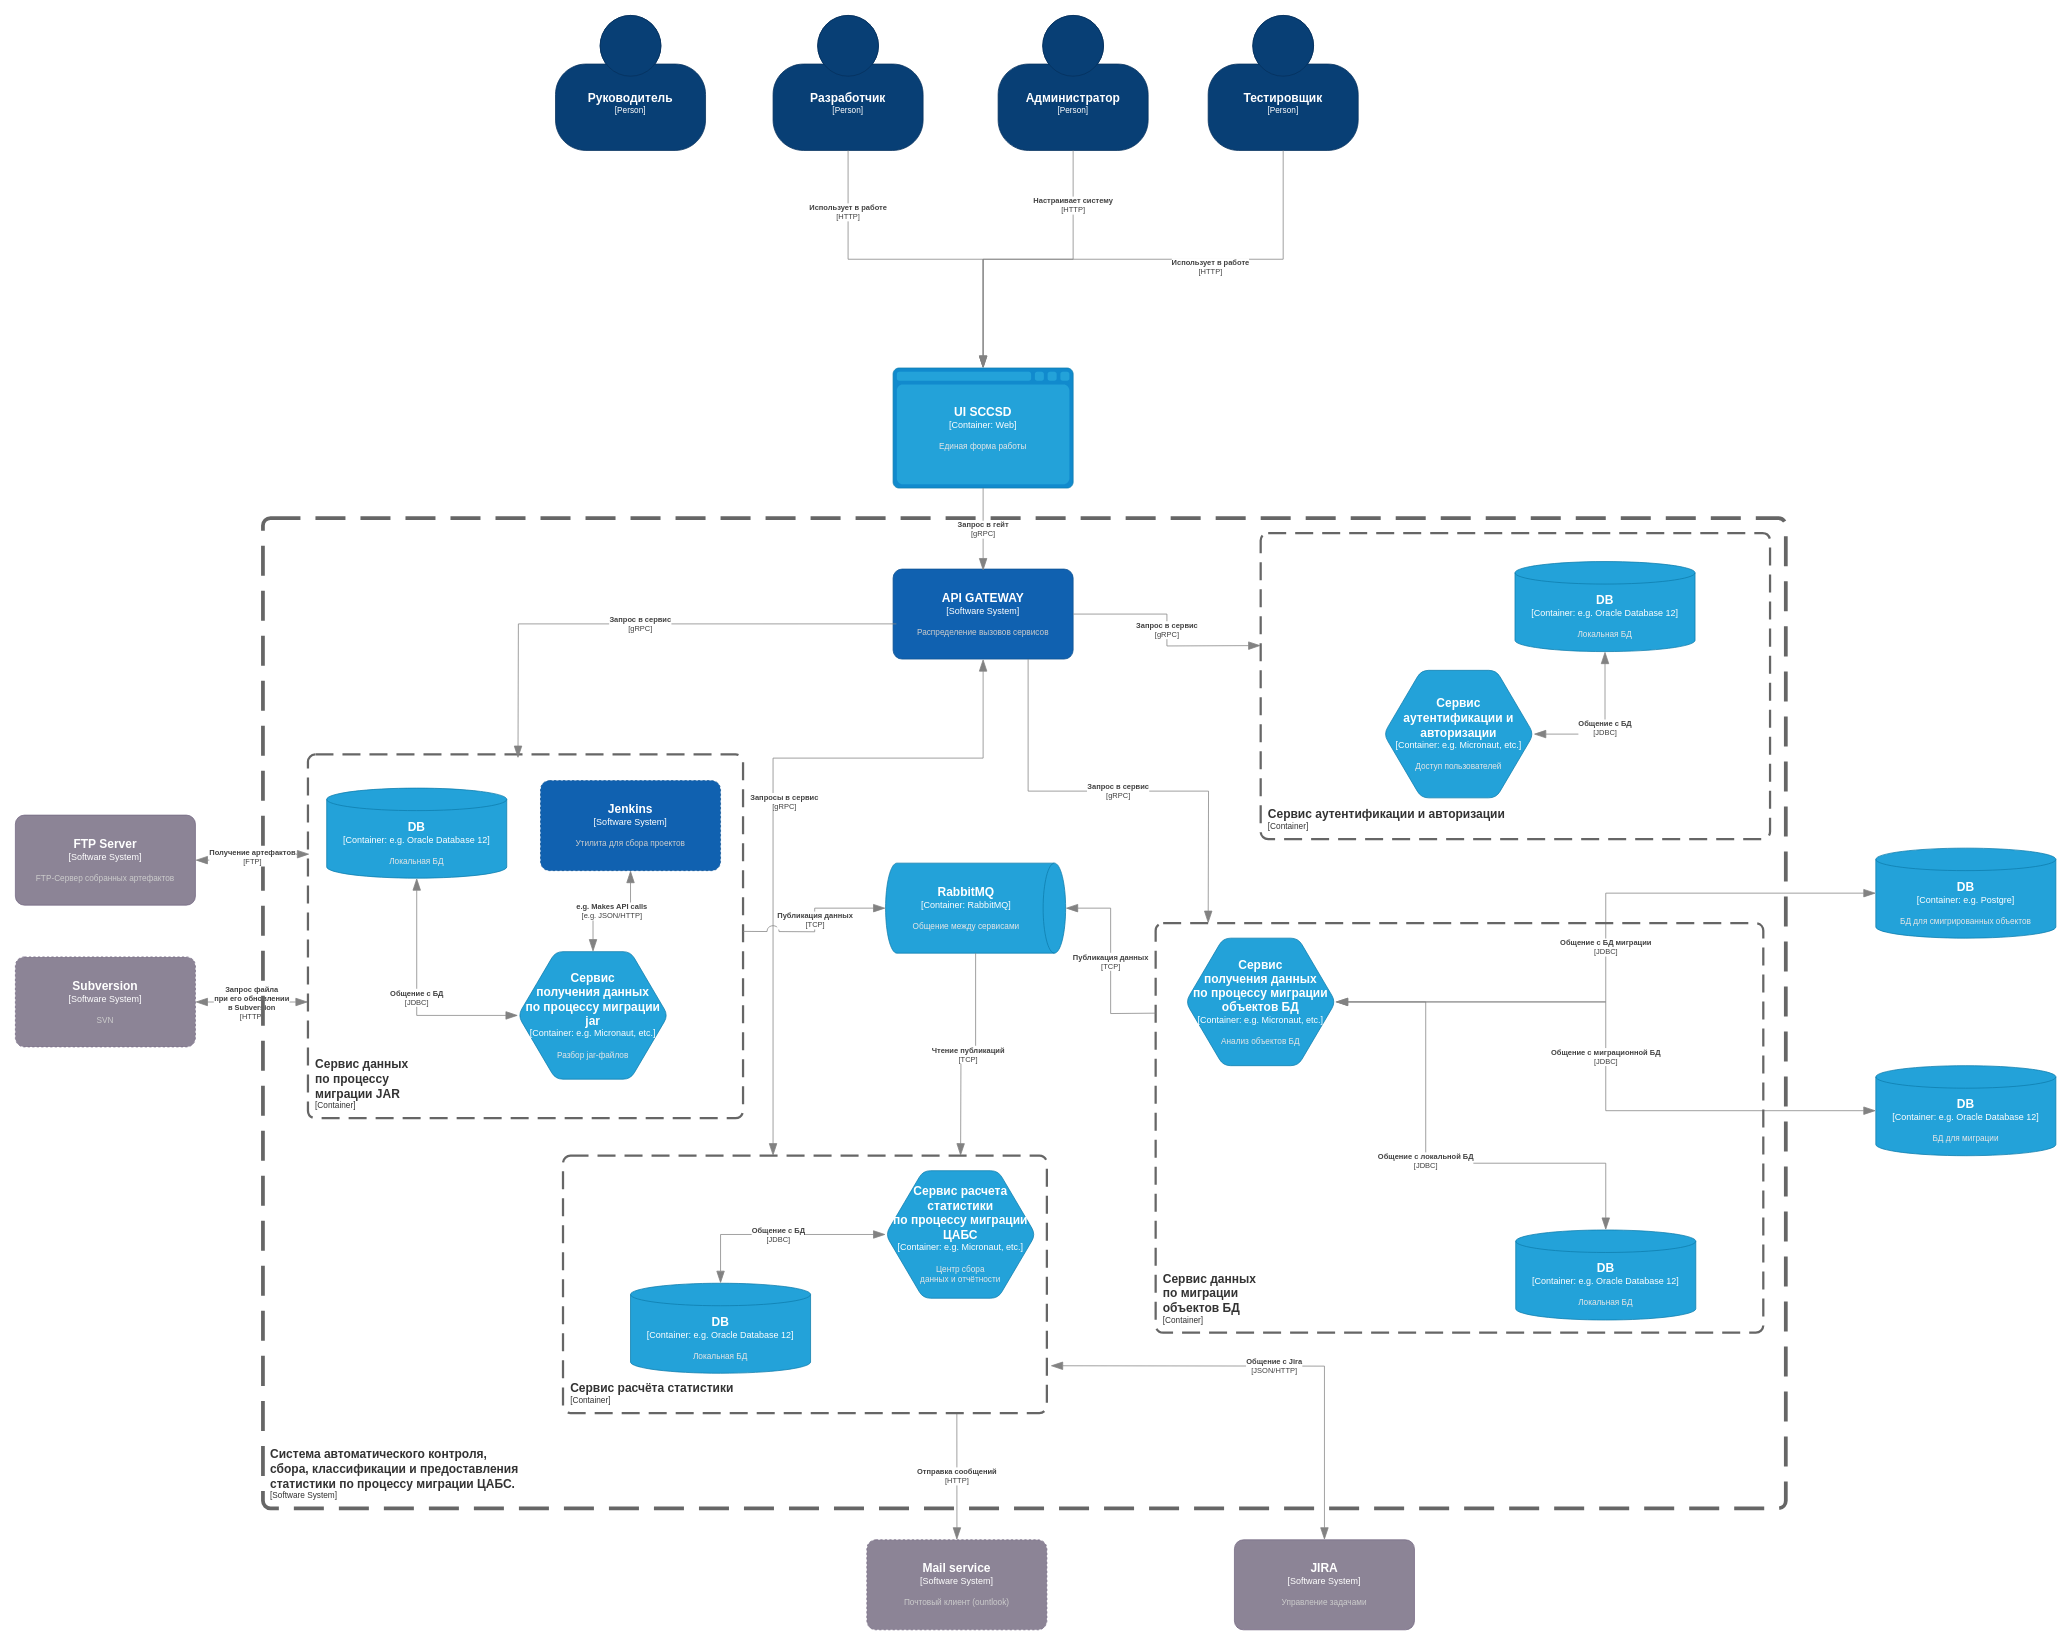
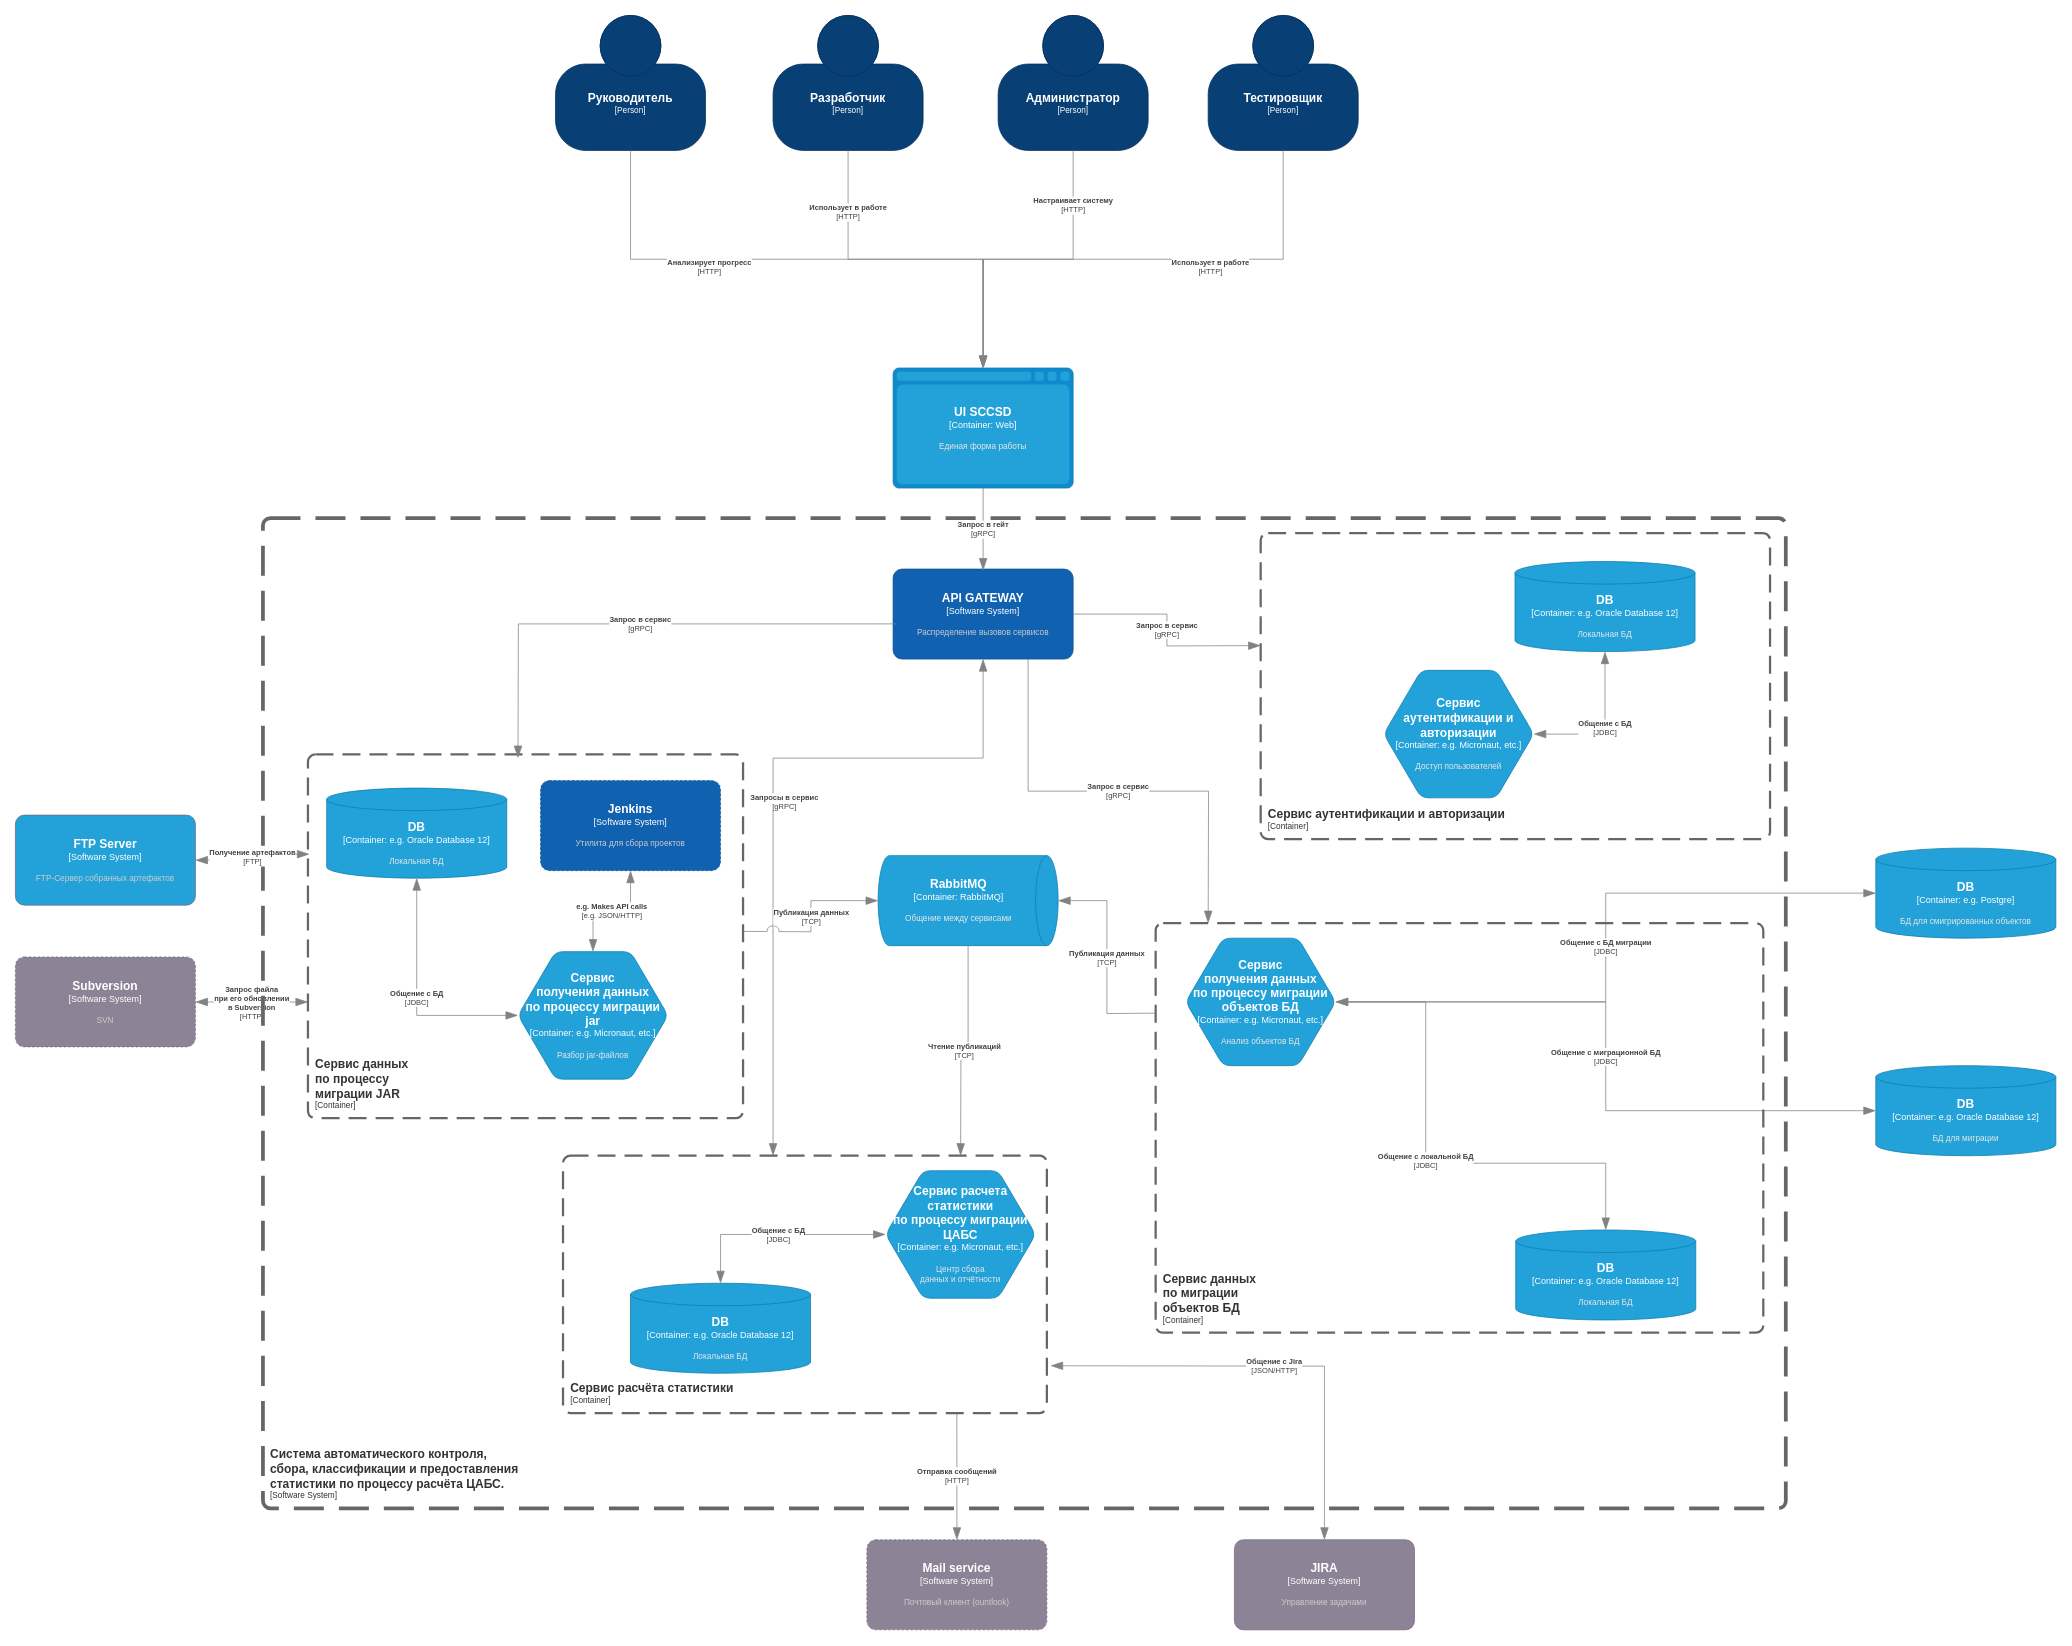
none -> (709, 259)
(105, 860) -> (105, 860)
(975, 908) -> (968, 900)
(352, 1480) -> (352, 1480)
